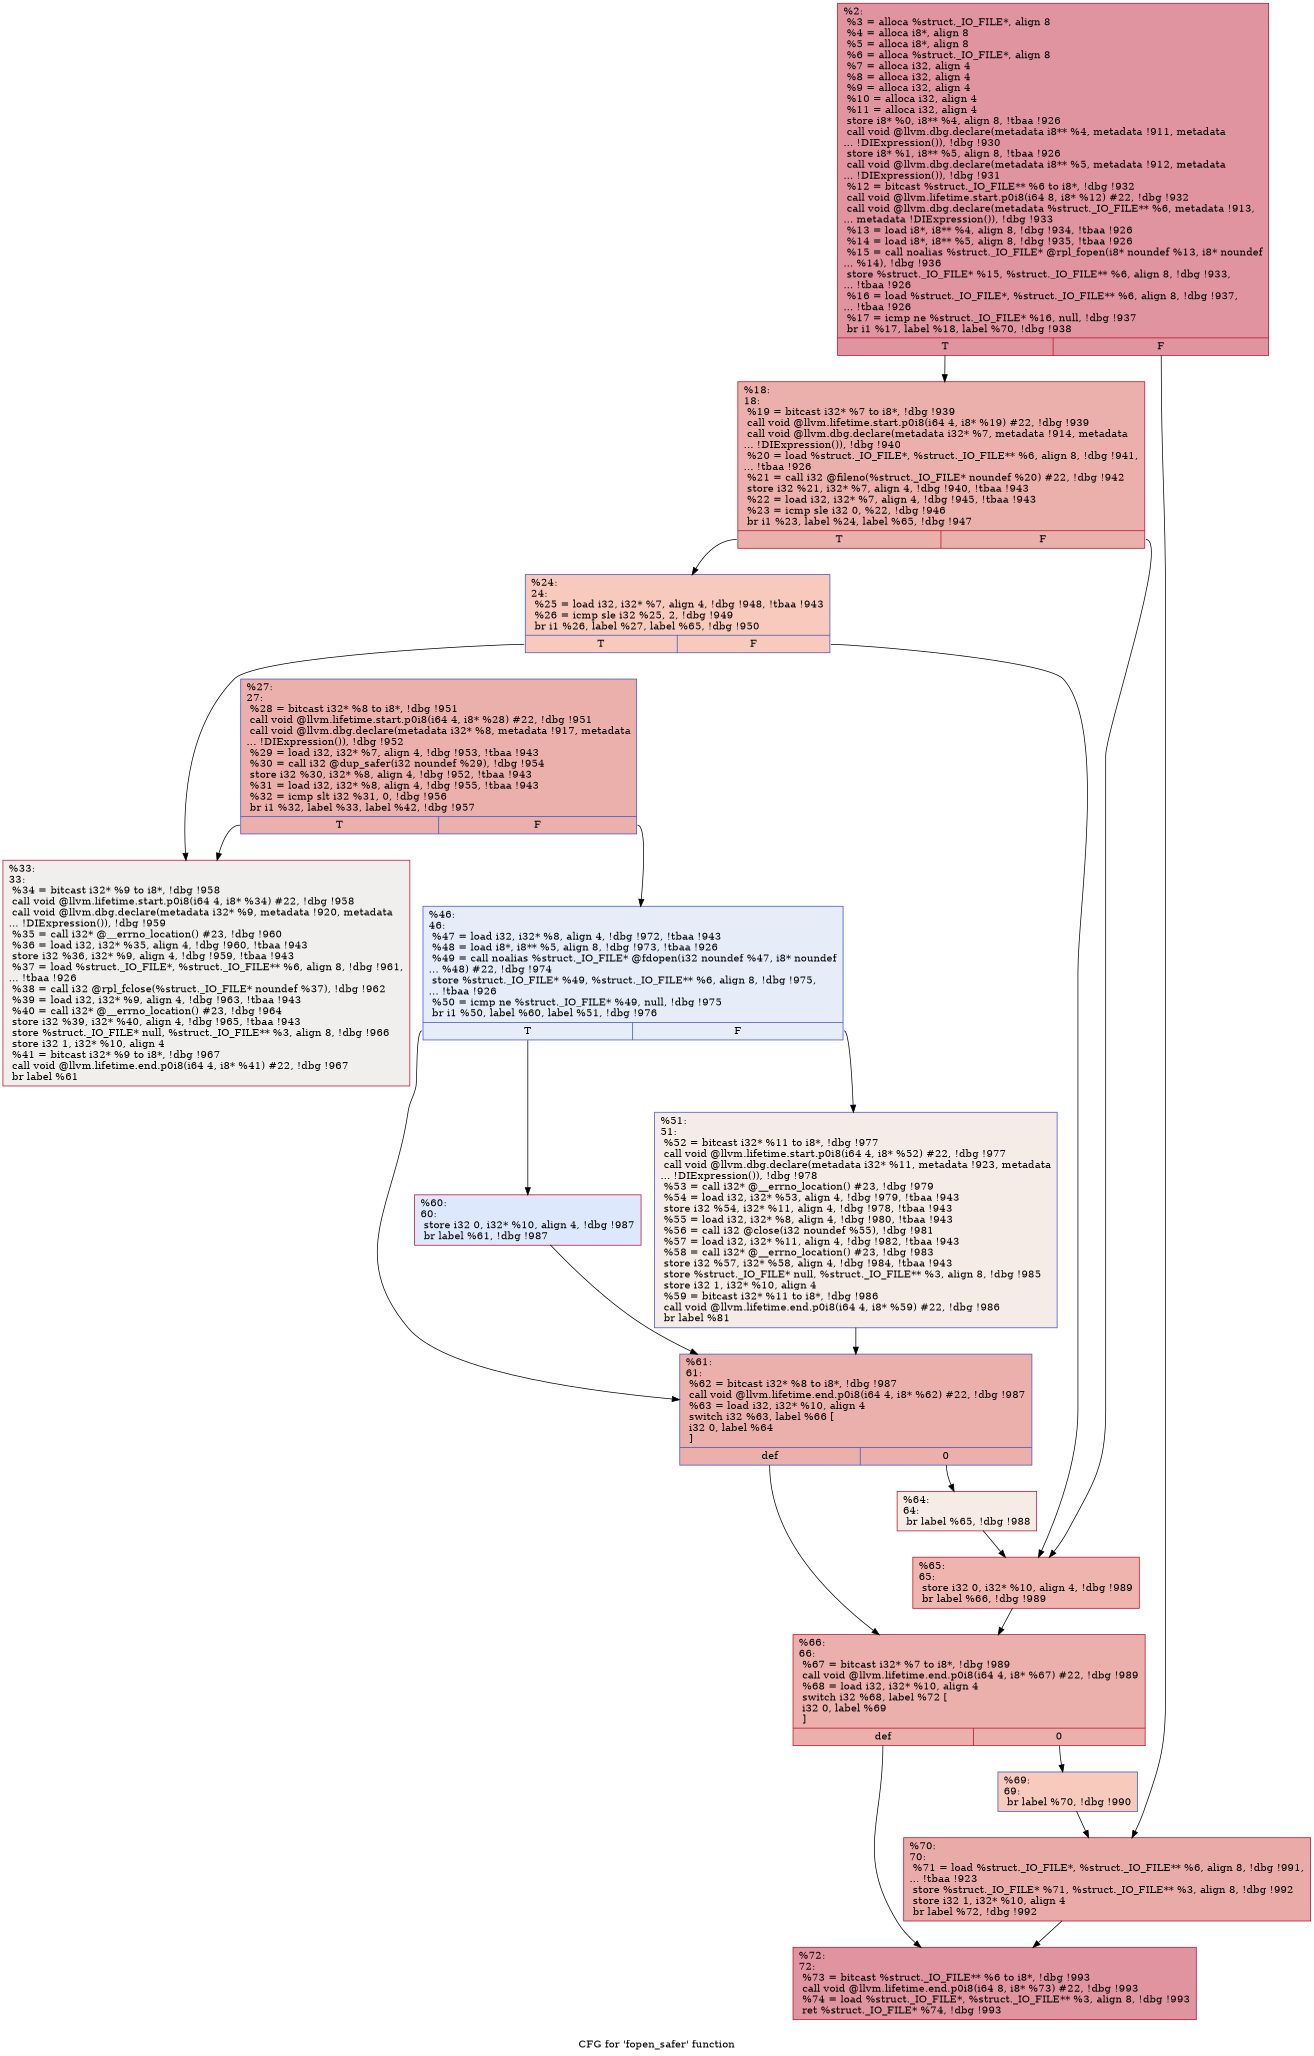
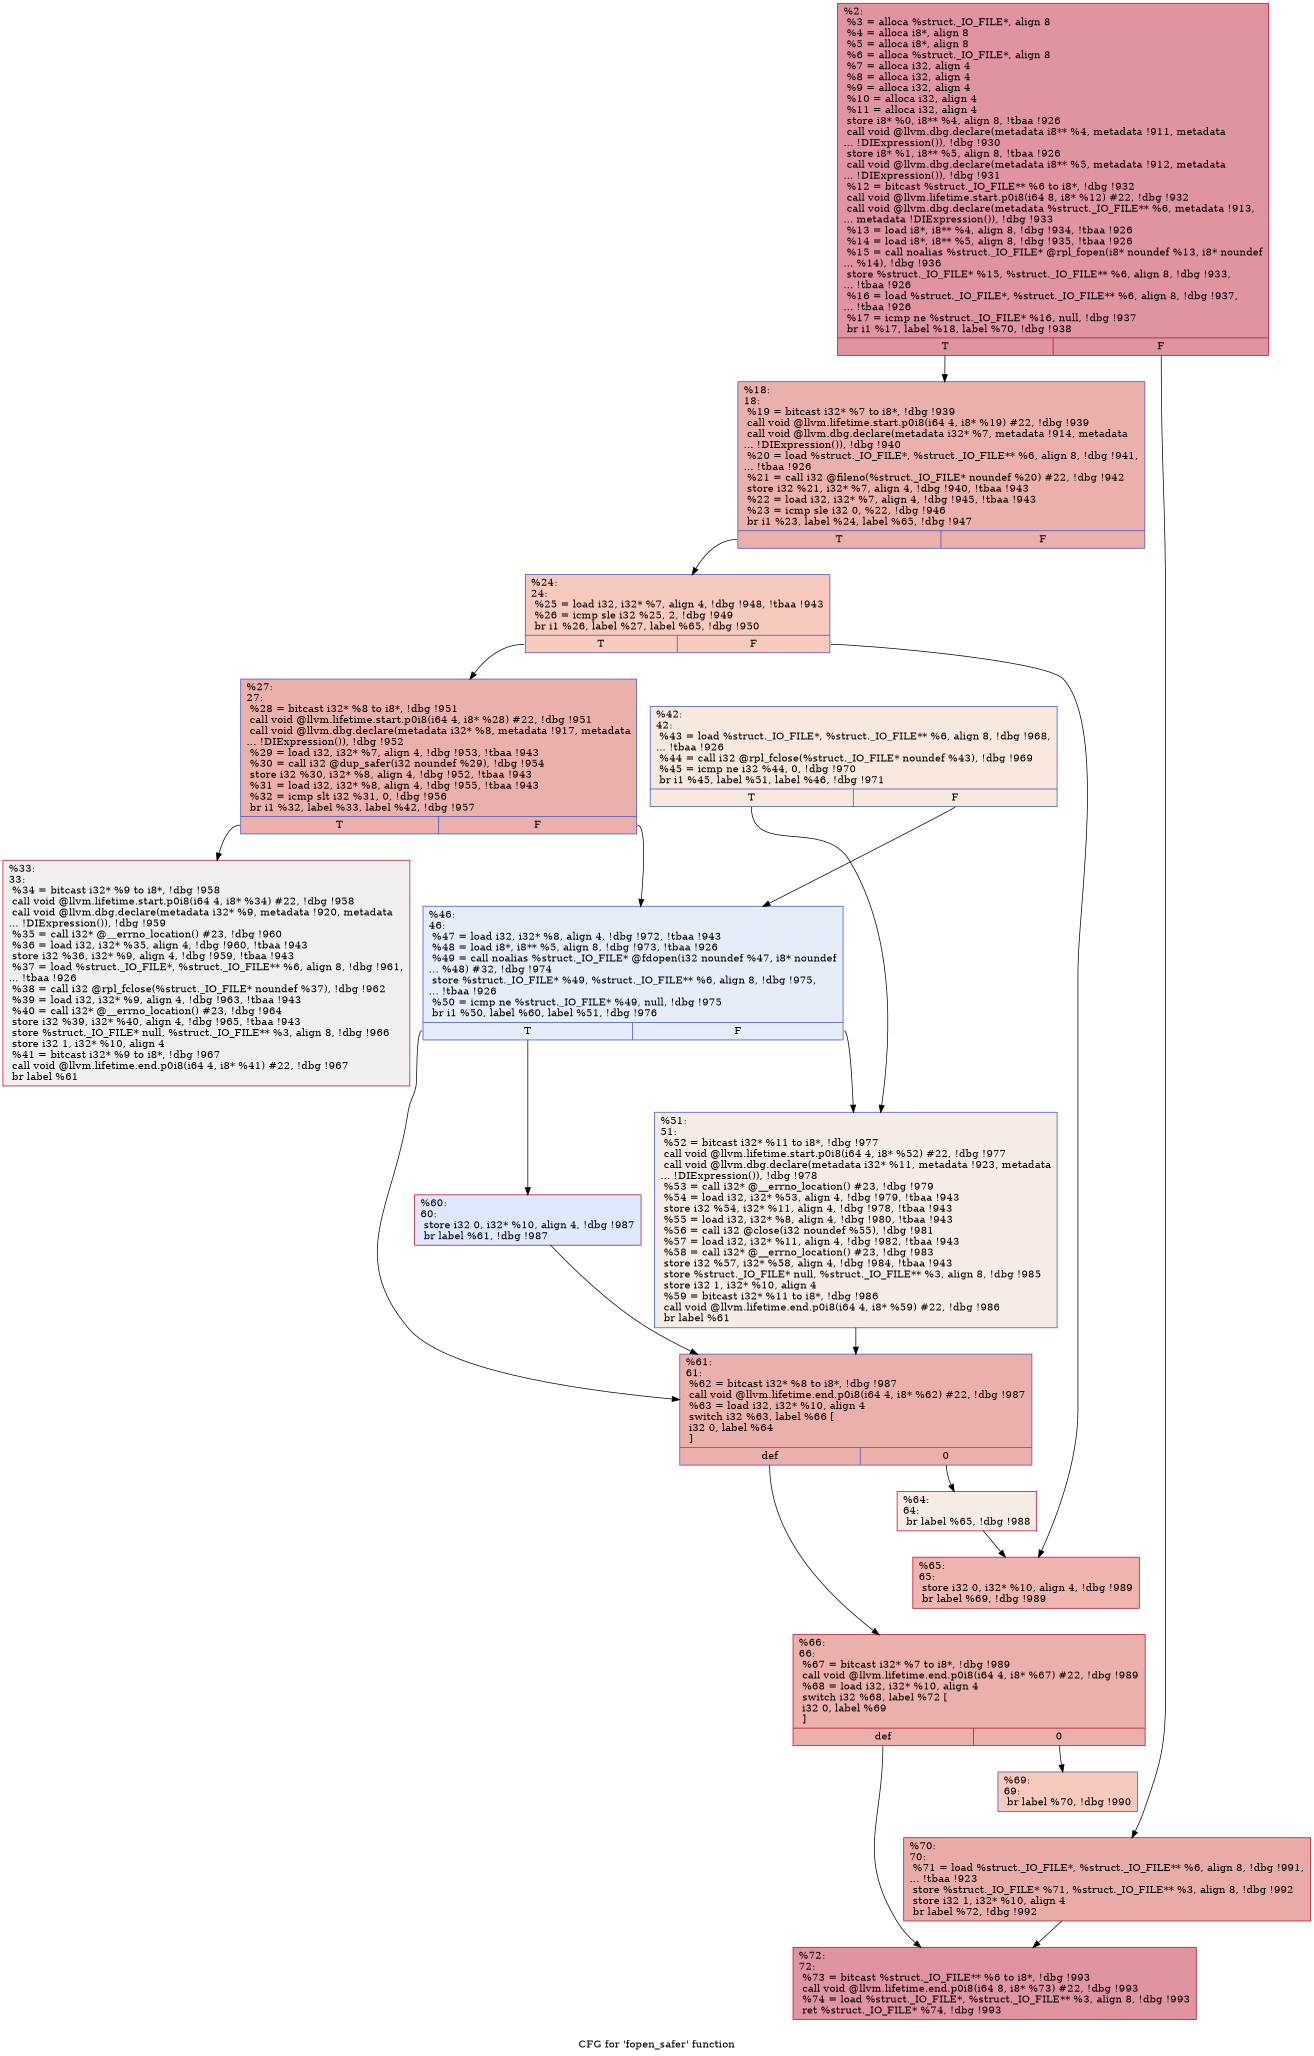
(941, 465) -> (941, 465)
(285, 664) -> (496, 653)
none -> (854, 756)
(491, 969) -> (491, 969)
(1106, 1048) -> none
(695, 1318) -> (695, 1318)
(983, 1599) -> (983, 1599)
(1007, 1618) -> none
(1081, 1821) -> none
